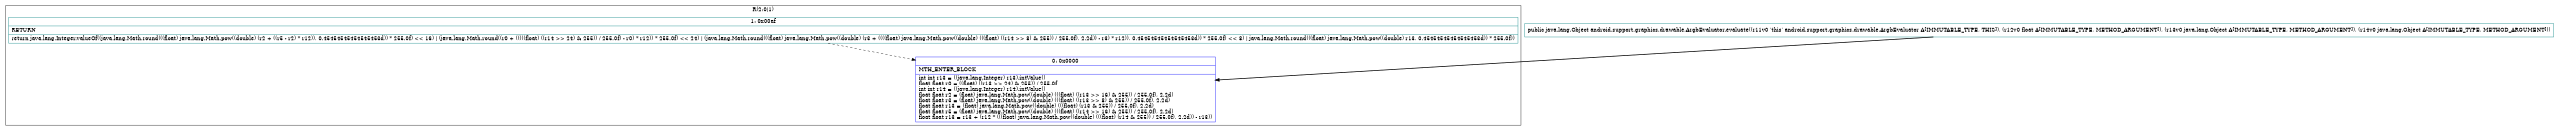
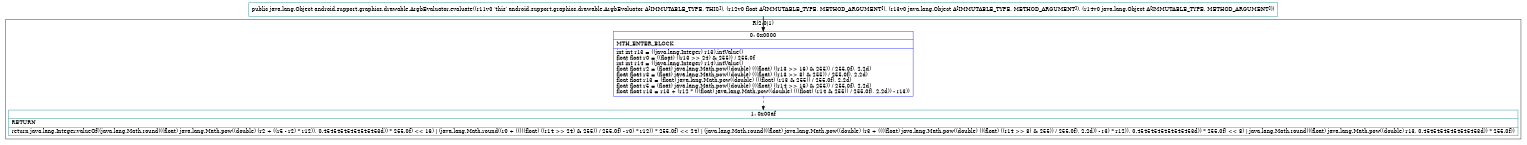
(870, 51) -> (763, 101)
